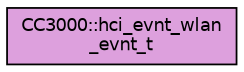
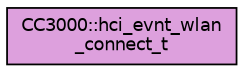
(122, 36) -> (122, 36)
